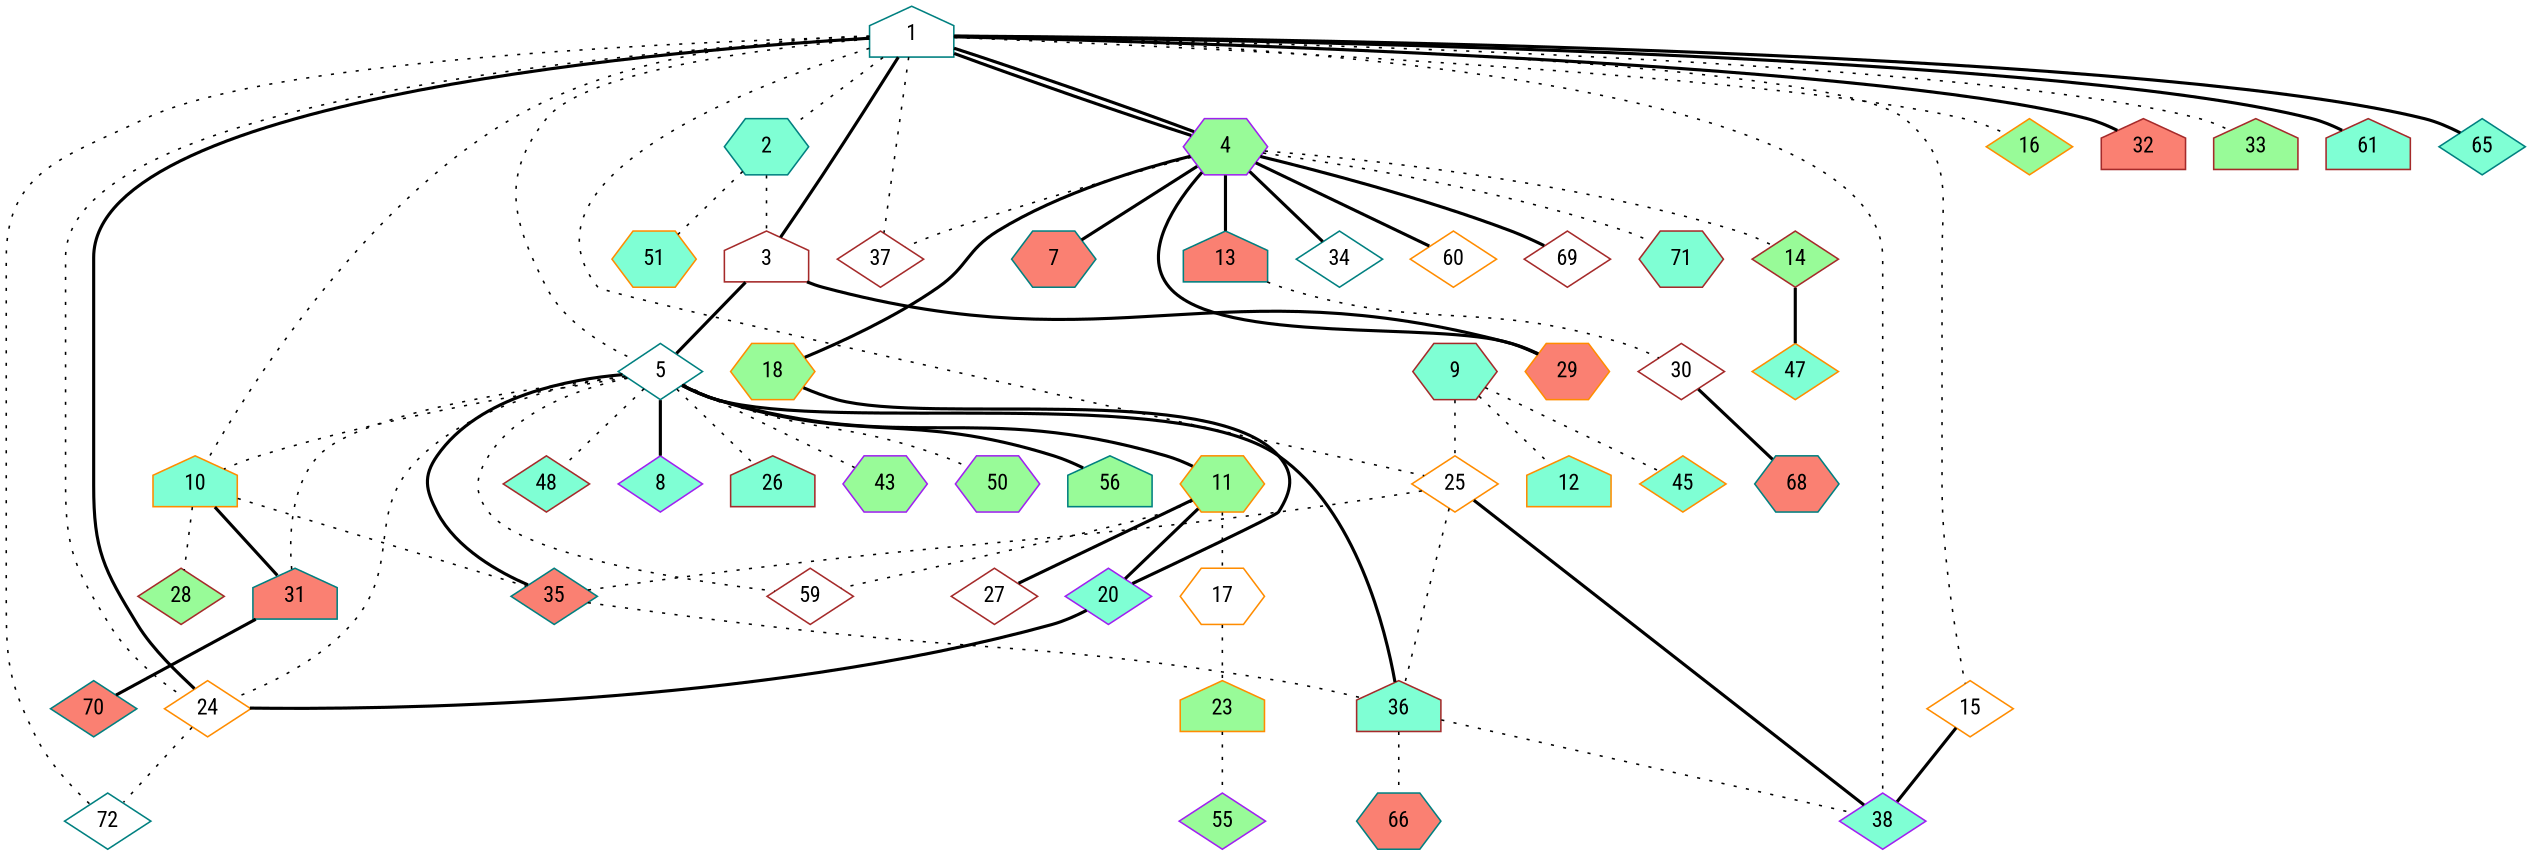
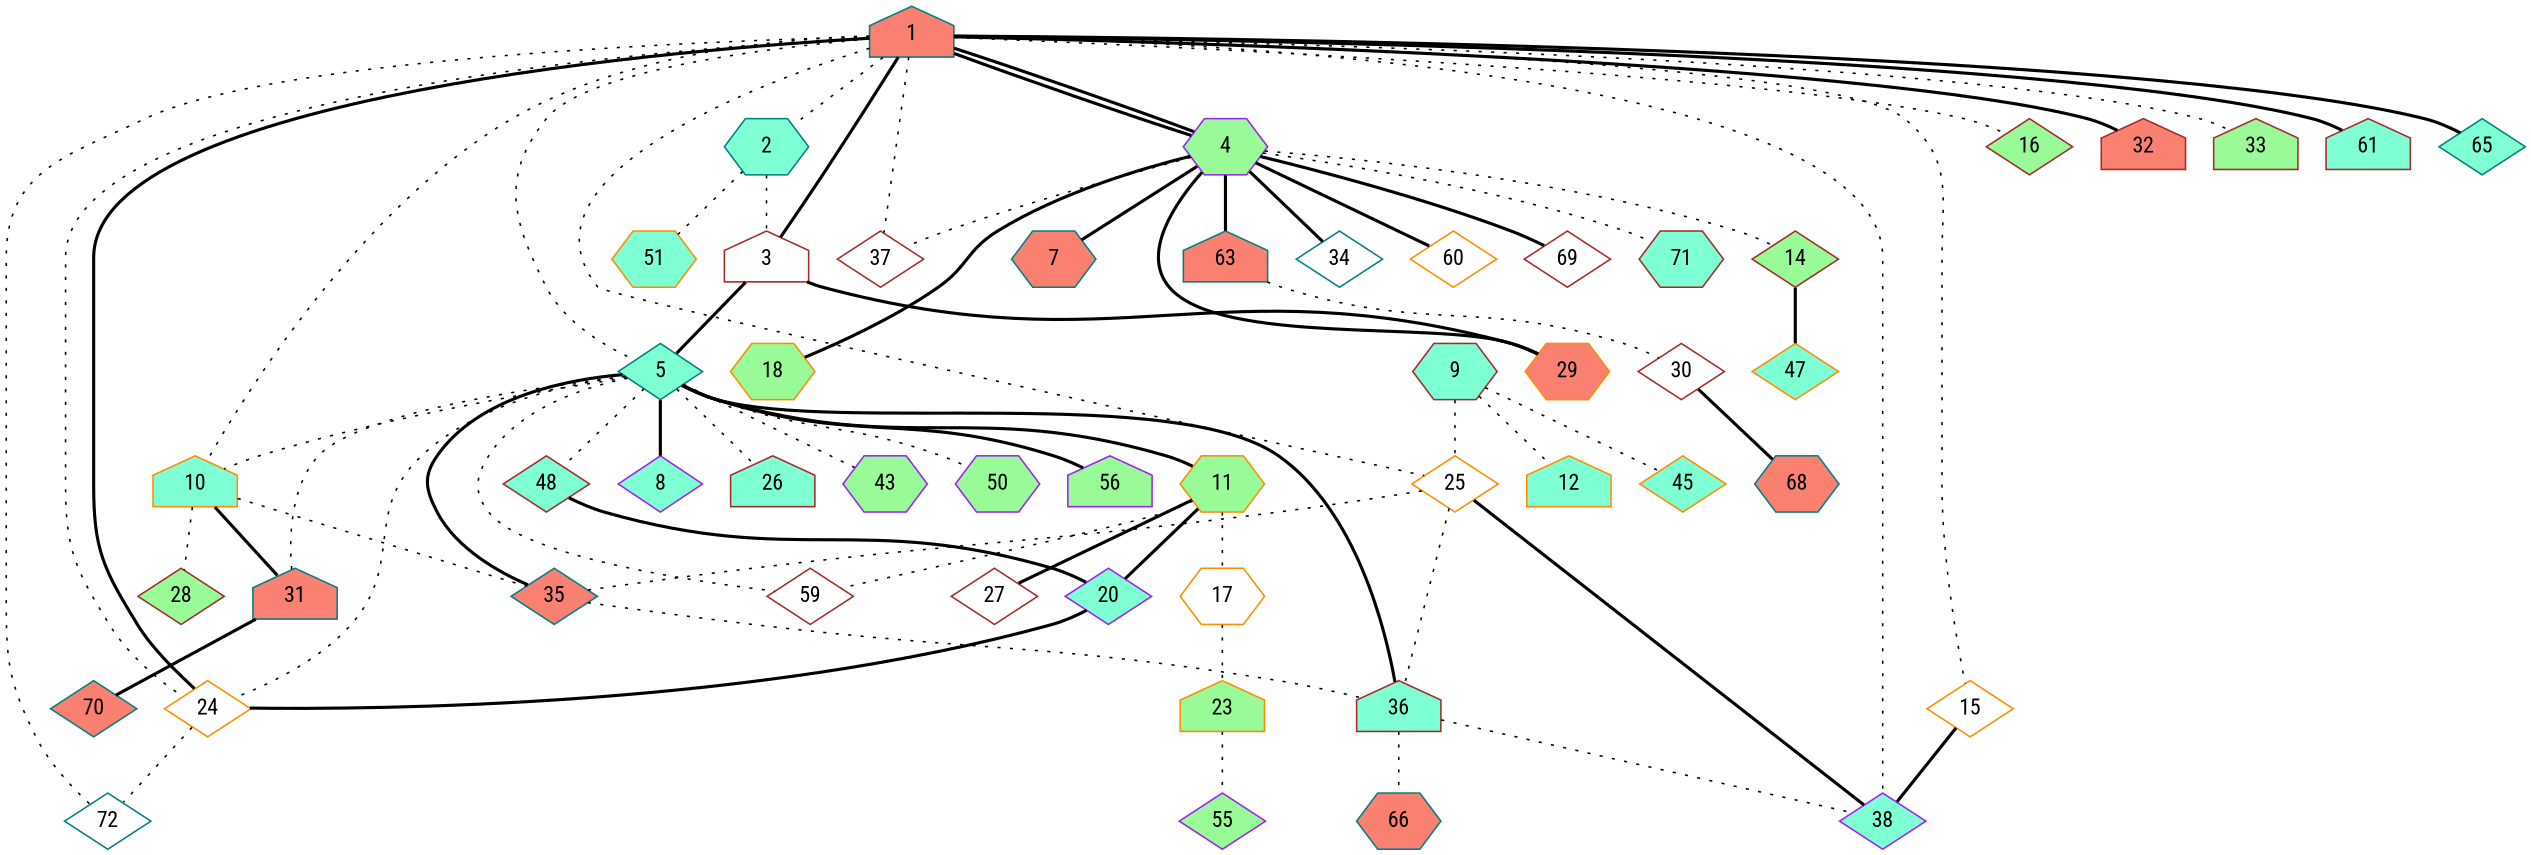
(912, 34) -> (912, 34)
(2029, 147) -> (2029, 147)
(1225, 259) -> (1225, 259)
(660, 372) -> (660, 372)
(1290, 482) -> (828, 540)
(1110, 484) -> (1110, 484)
